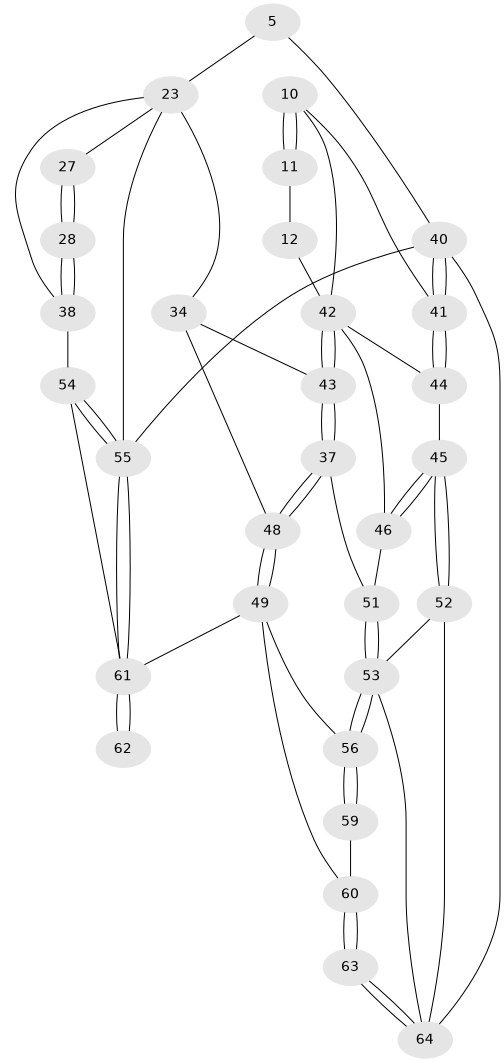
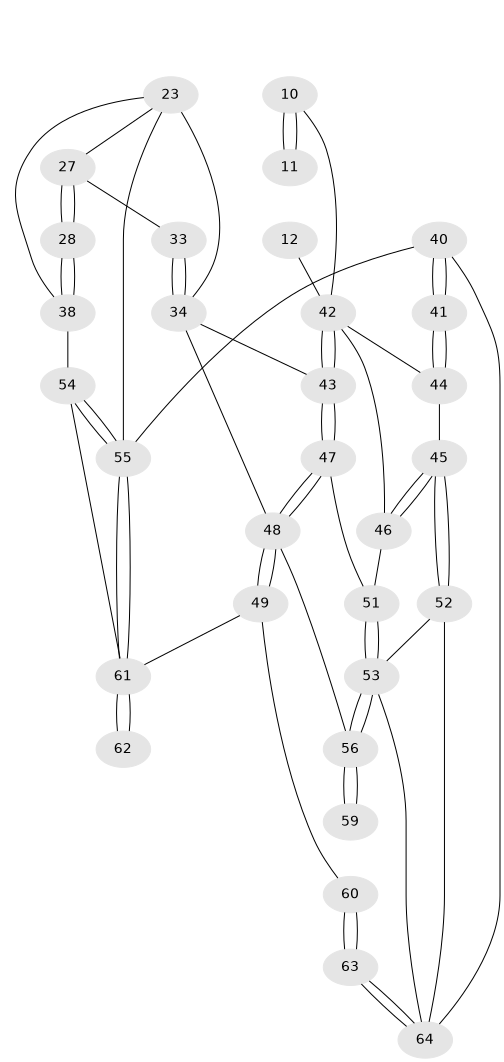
(273, 22) -> none
(373, 199) -> none
(290, 204) -> none
none -> (179, 240)
(328, 458) -> (328, 458)
(294, 682) -> (316, 639)
(351, 858) -> none
